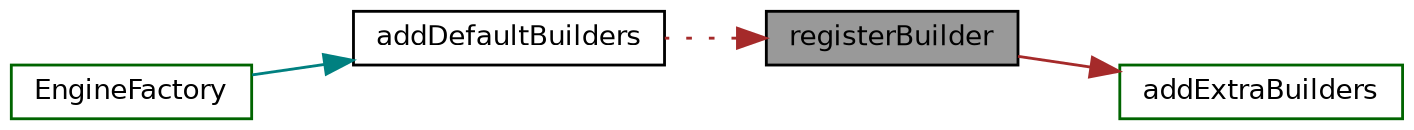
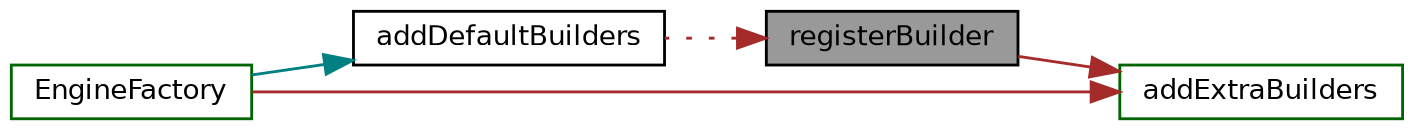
none -> (672, 92)
